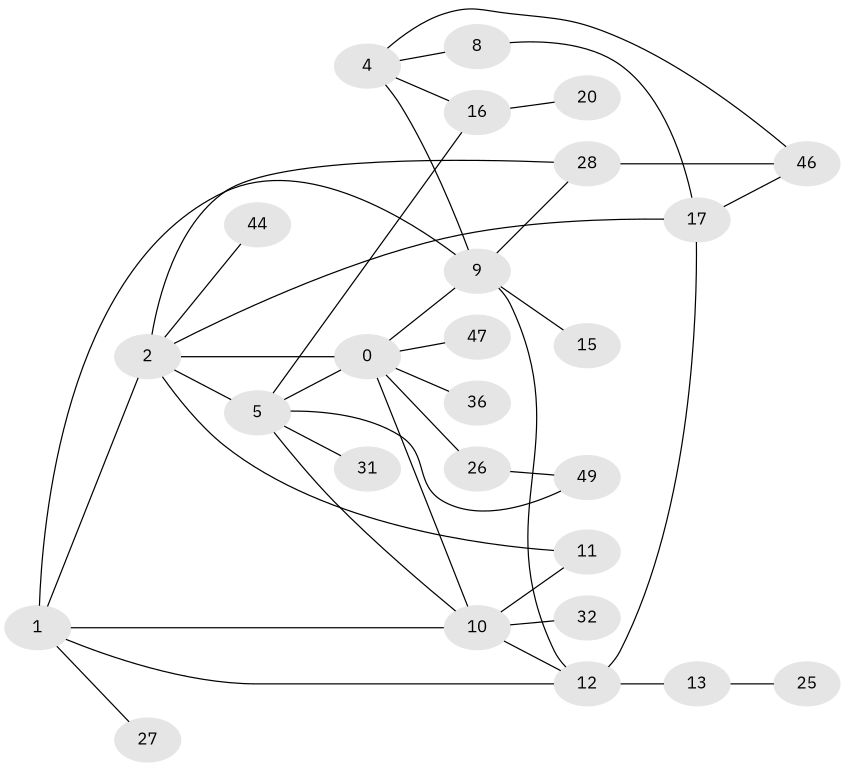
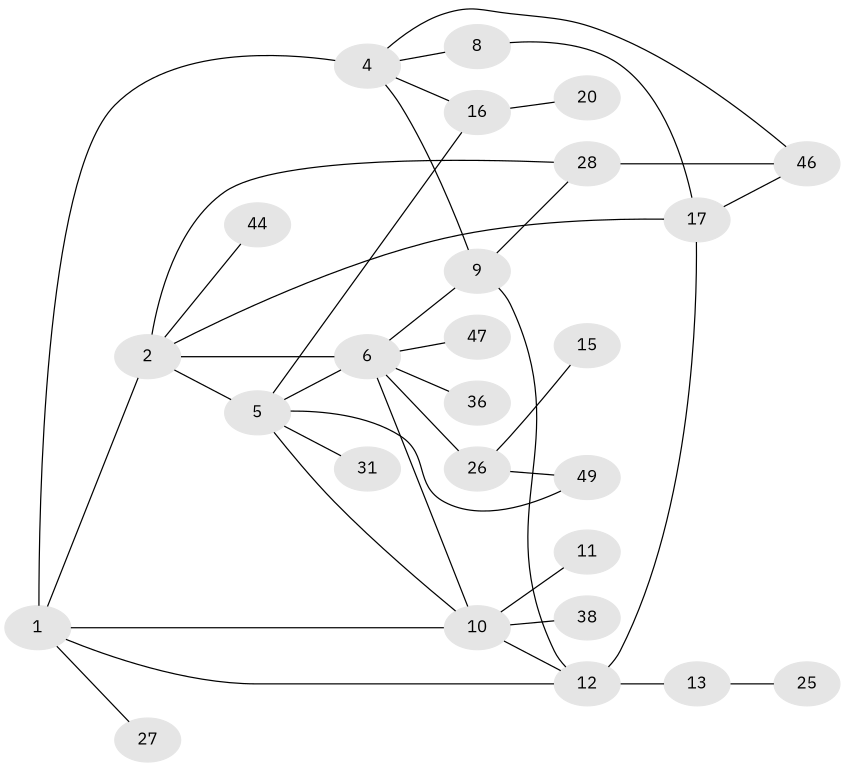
(140, 264) -> (66, 235)
(532, 308) -> (527, 417)
(367, 357) -> (367, 357)
(317, 498) -> none
(587, 618) -> (587, 618)
